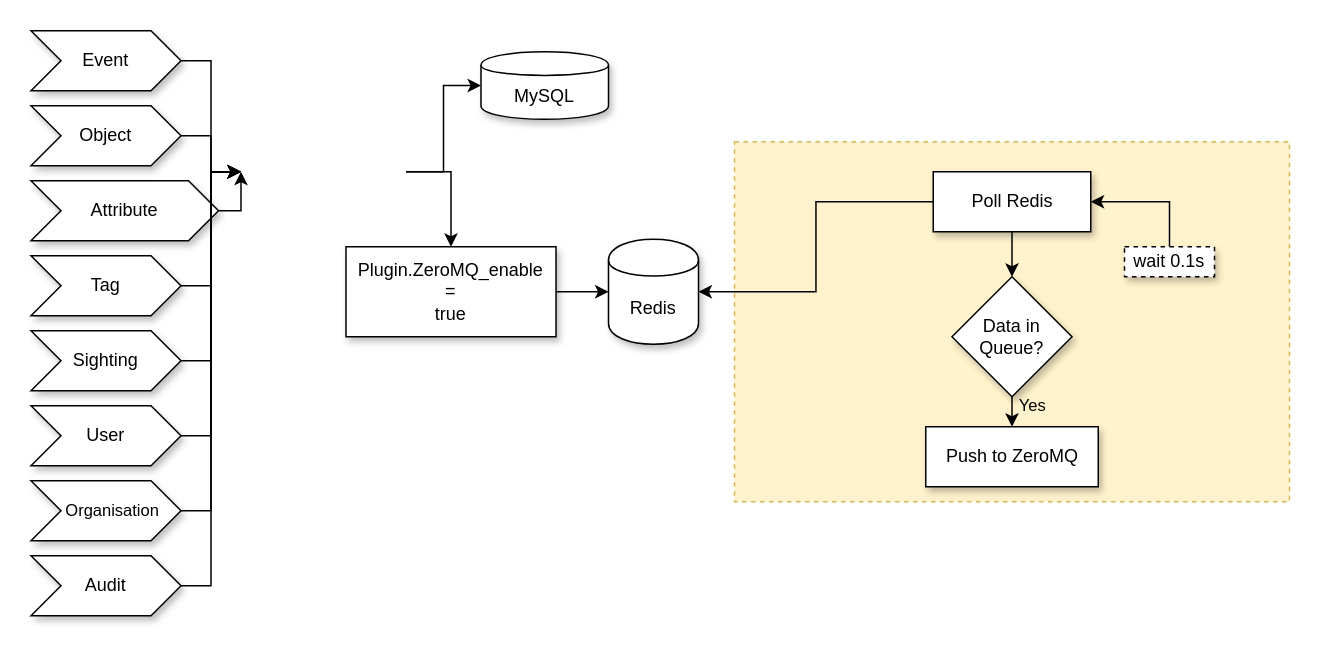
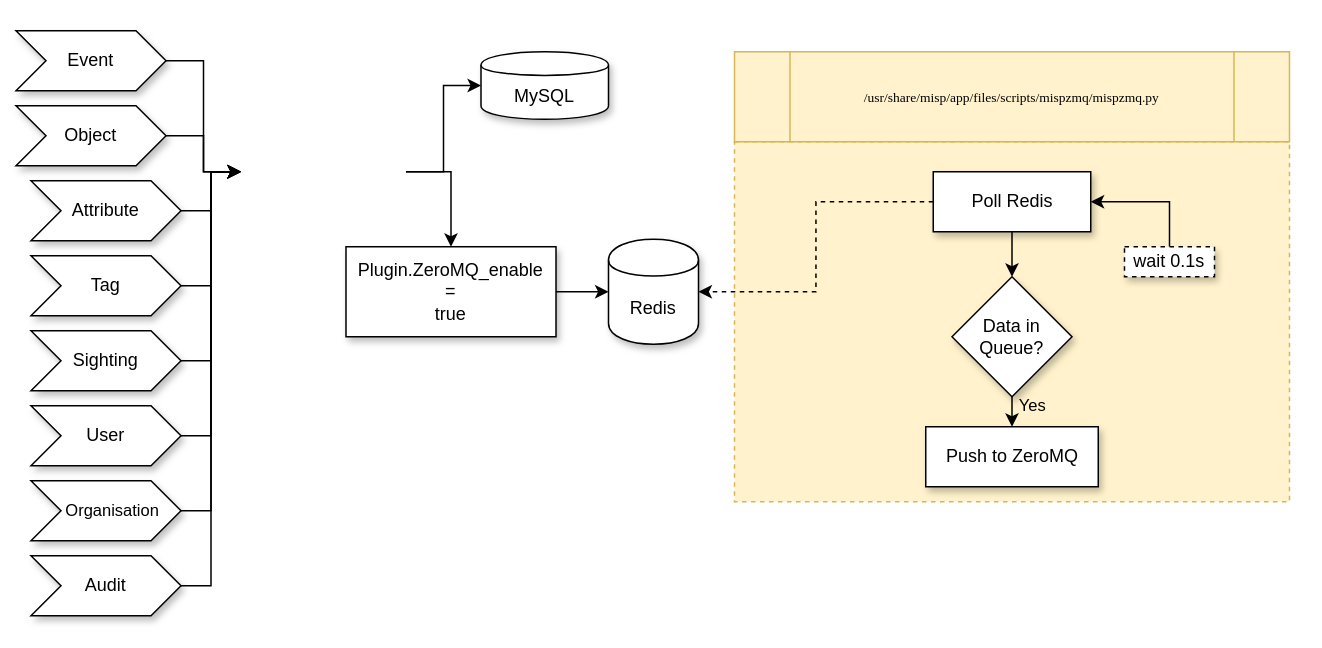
(106, 61) -> (91, 61)
none -> (1012, 97)
(106, 136) -> (91, 136)
(125, 211) -> (106, 211)
(816, 243) -> (816, 243)
